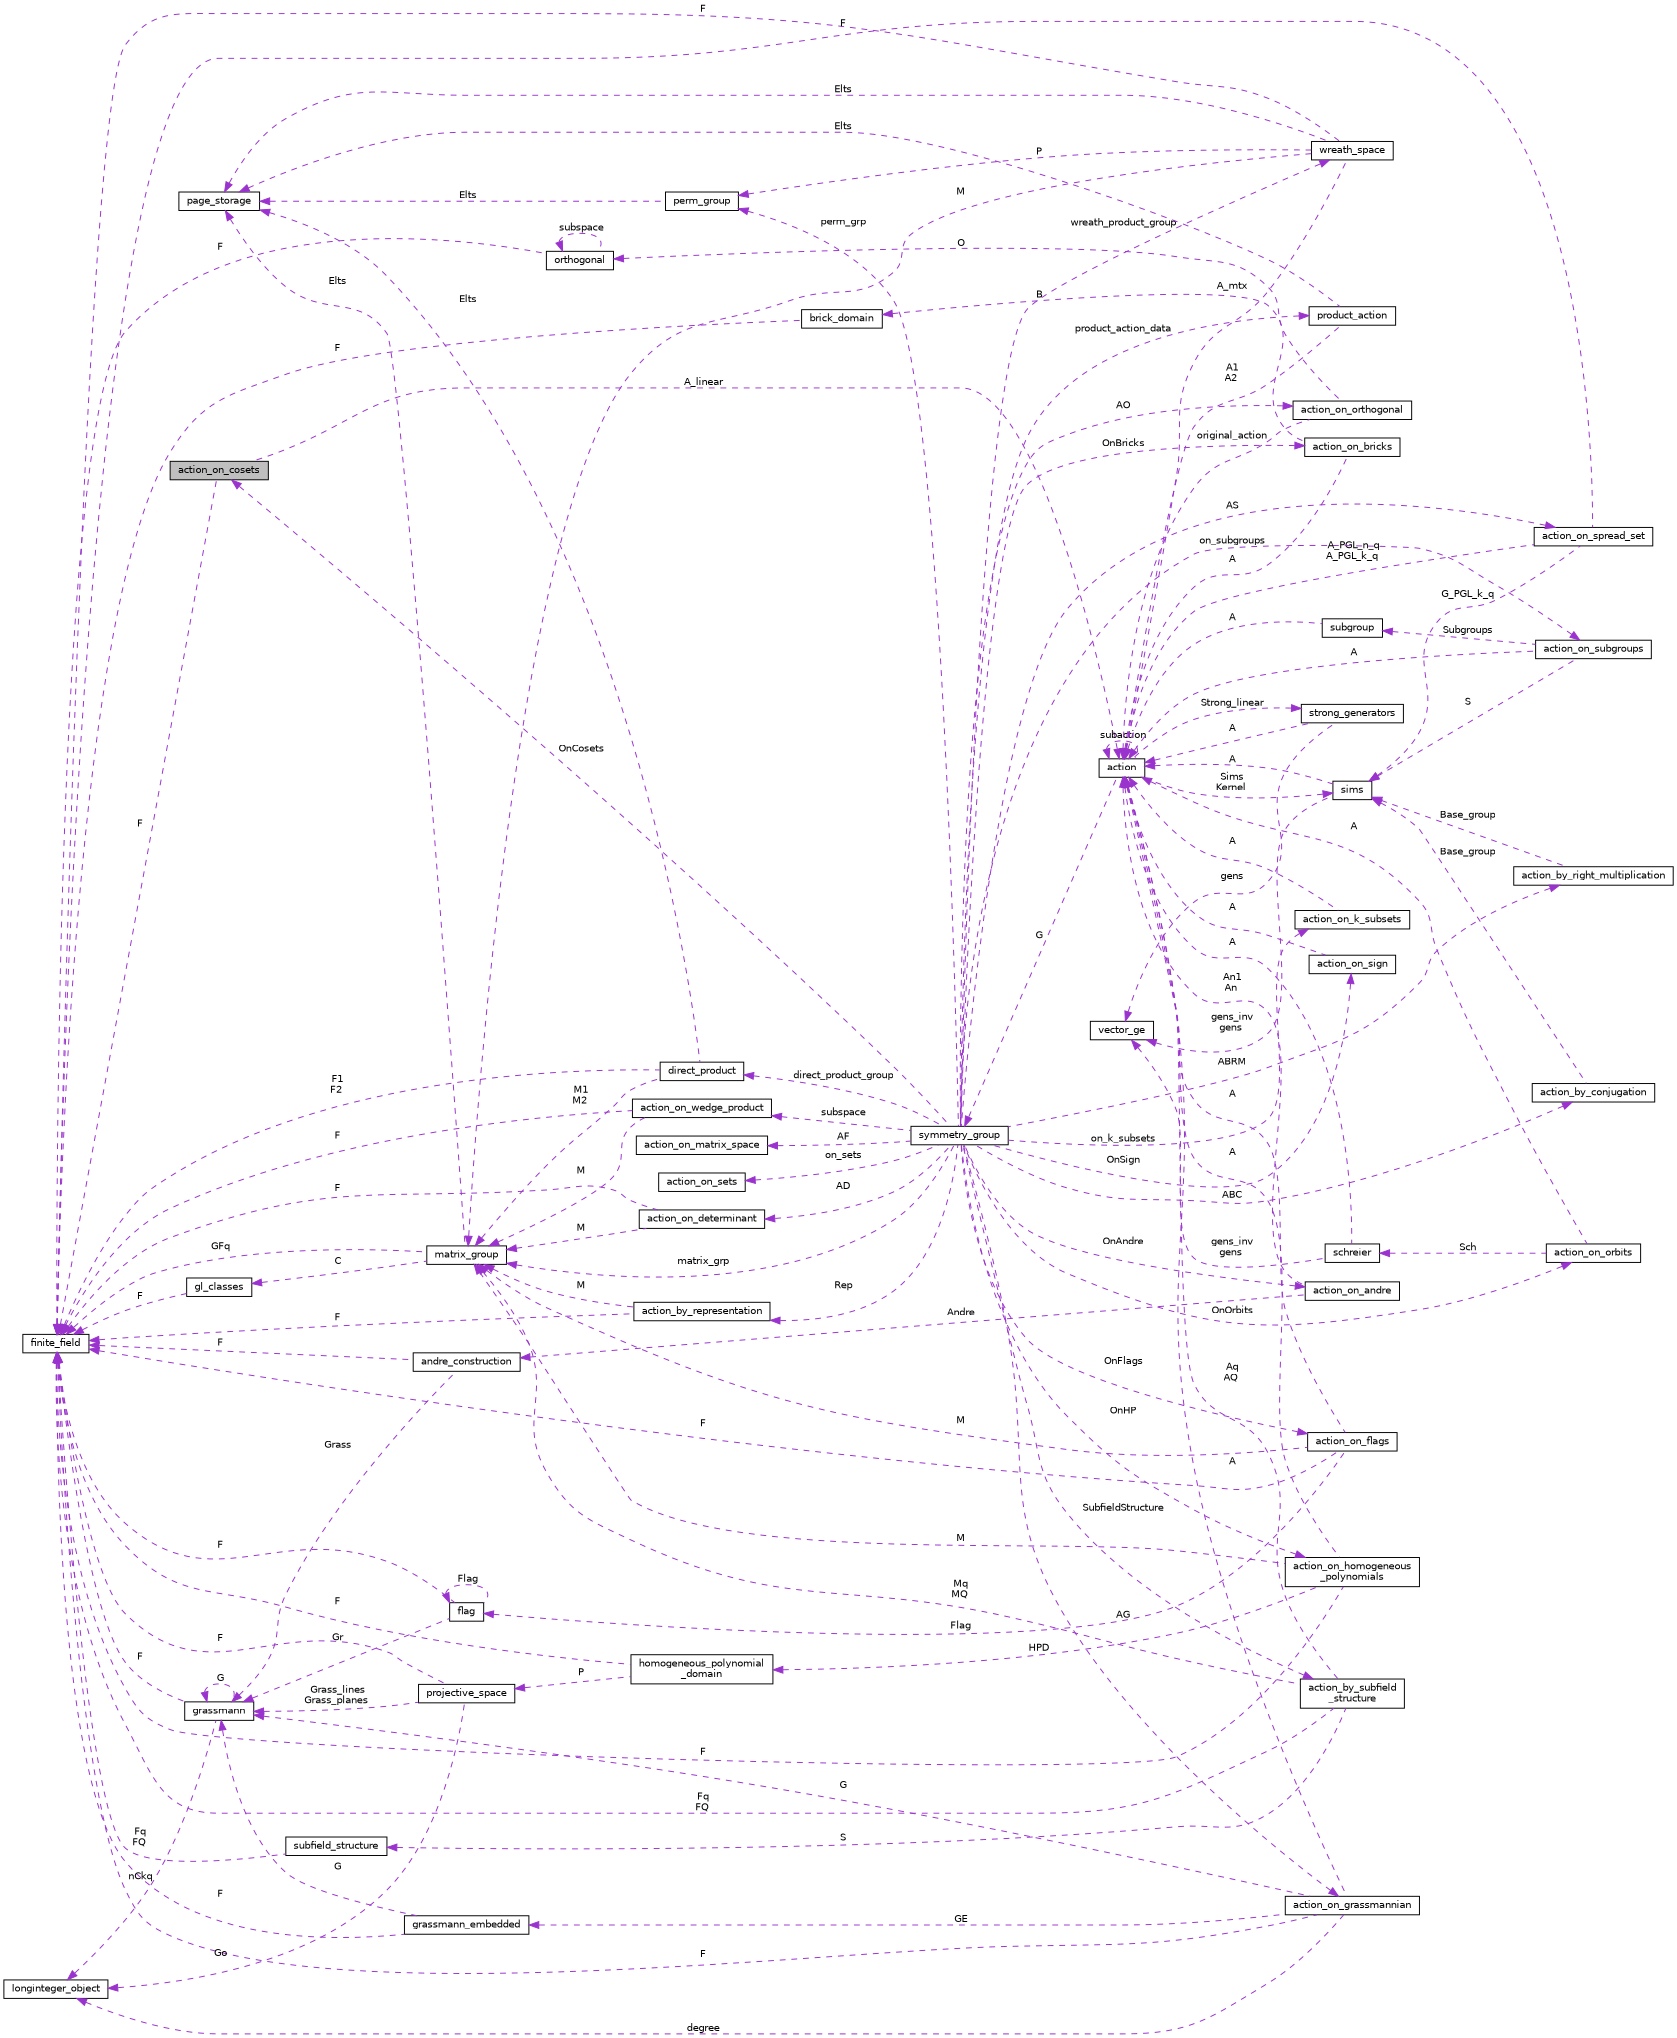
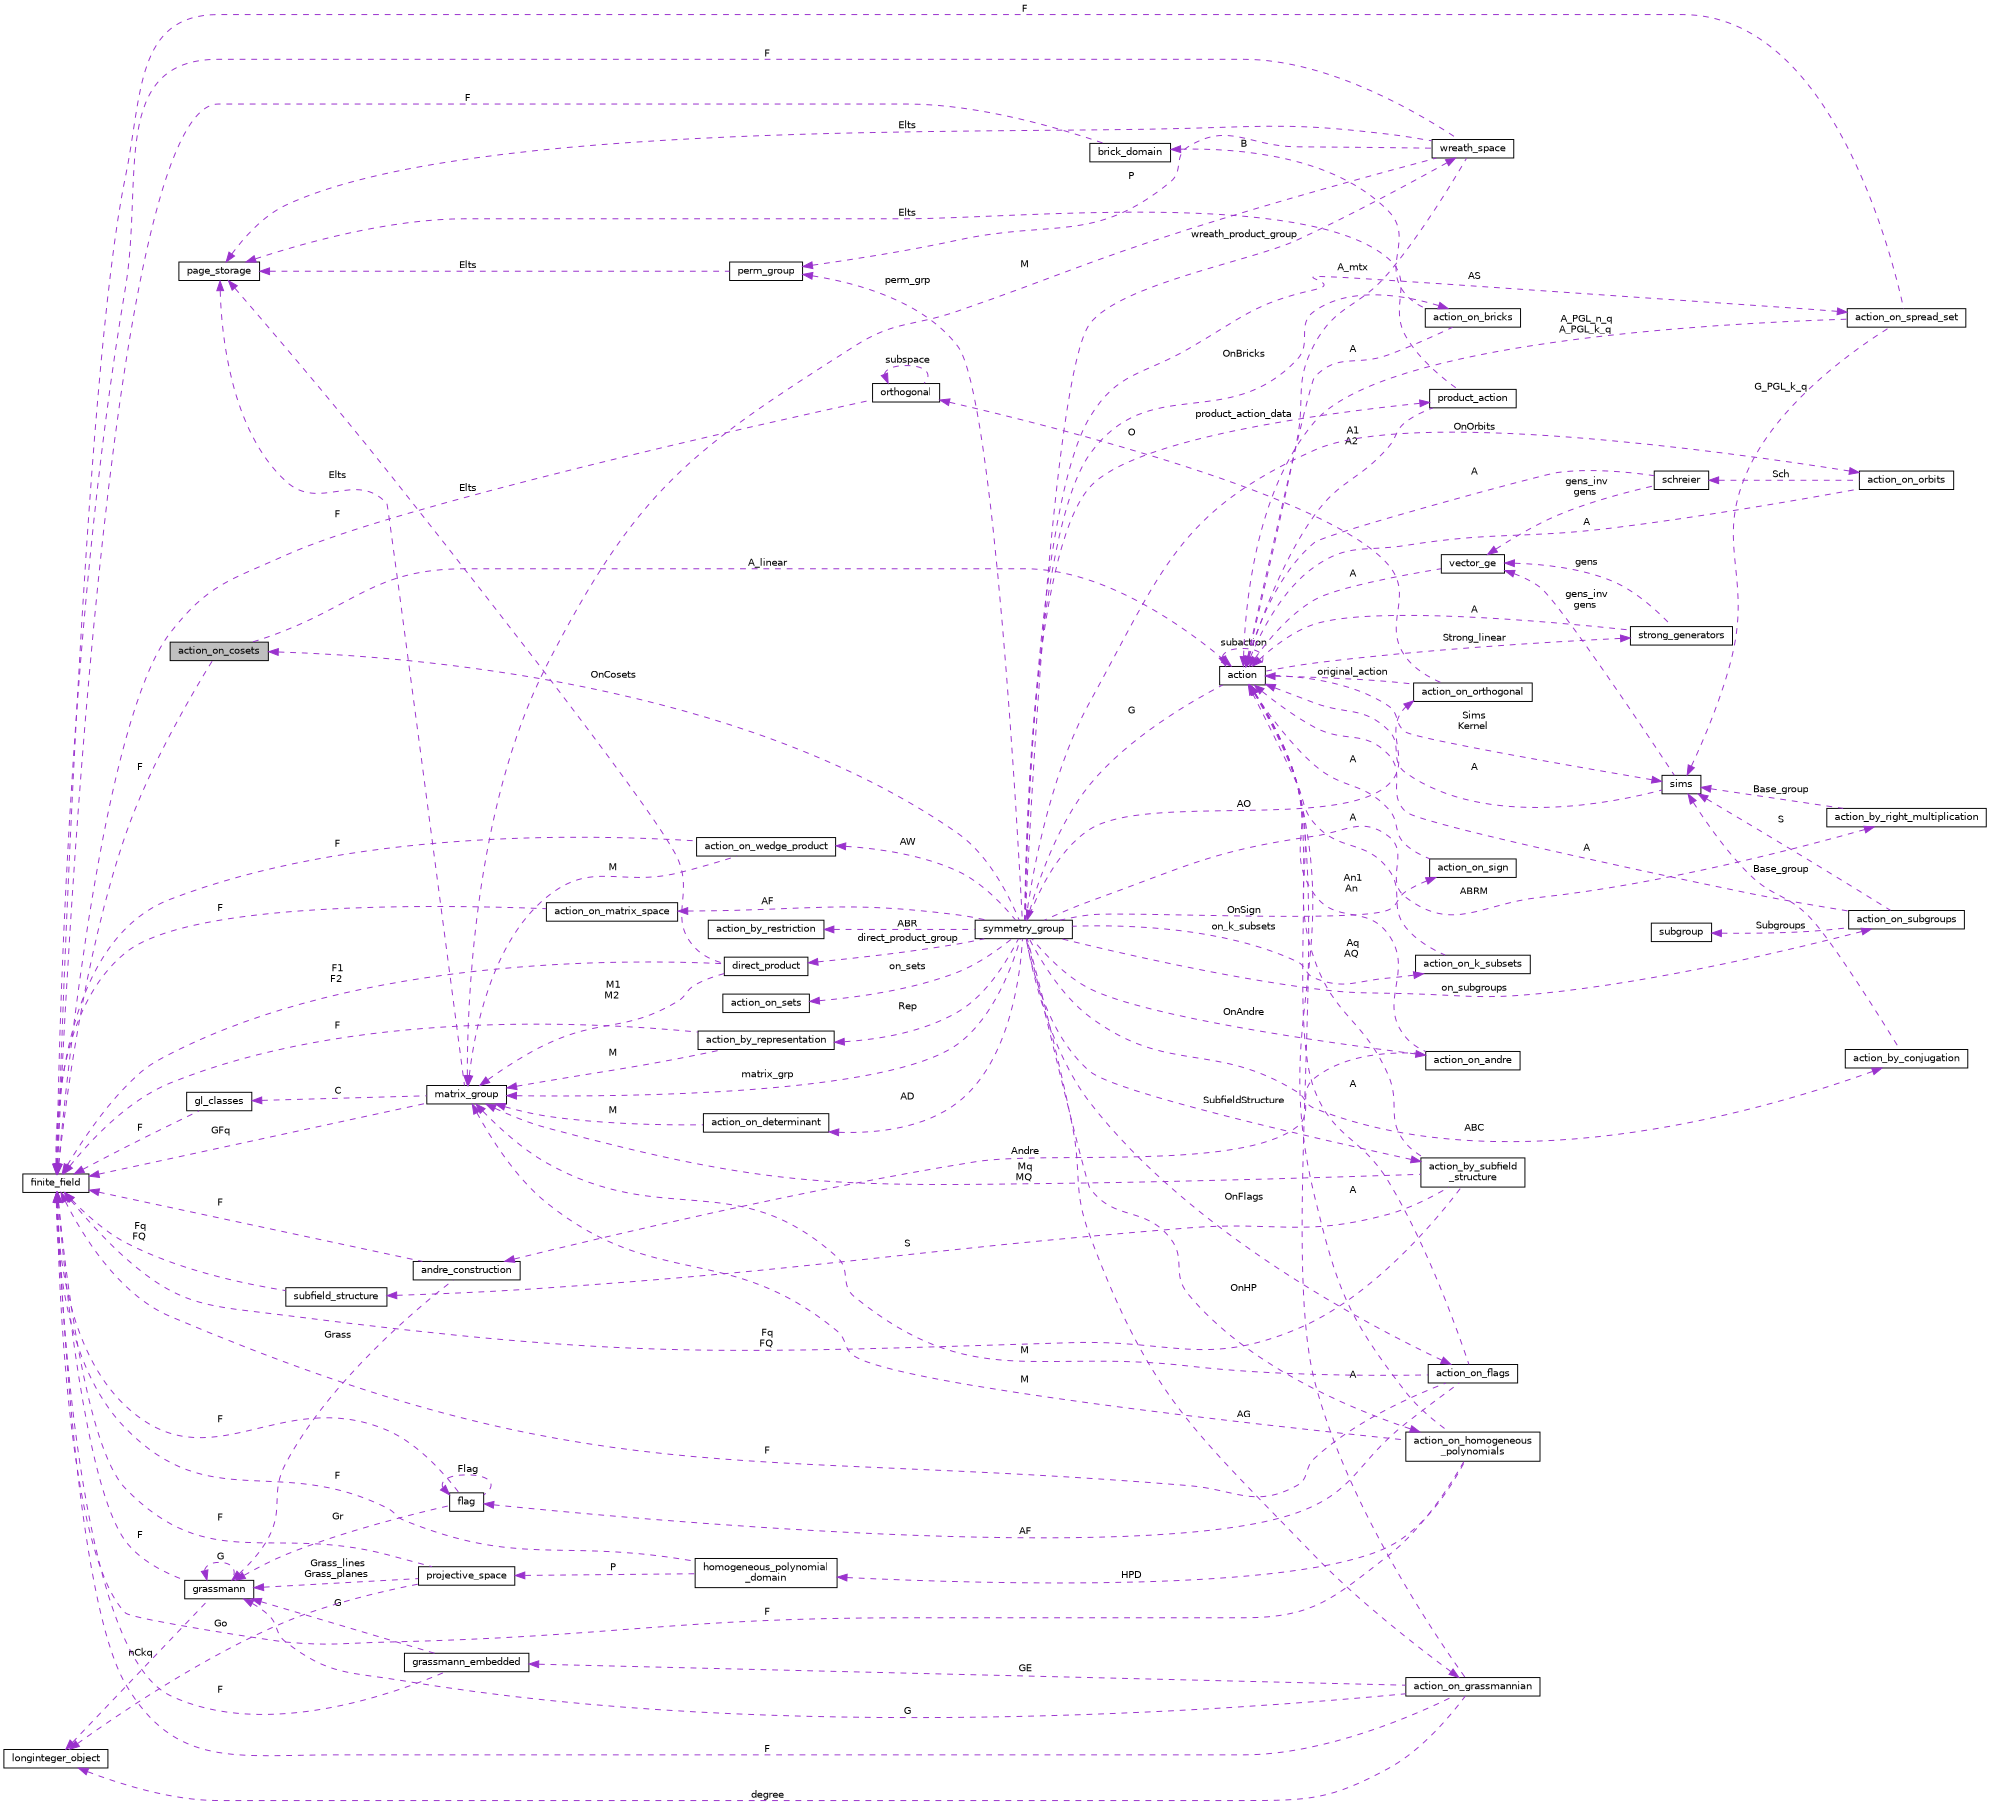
(1197, 643) -> (1336, 591)
none -> (766, 929)
(842, 1113) -> (906, 842)
(346, 1197) -> (219, 921)
(960, 1626) -> (1024, 1532)
